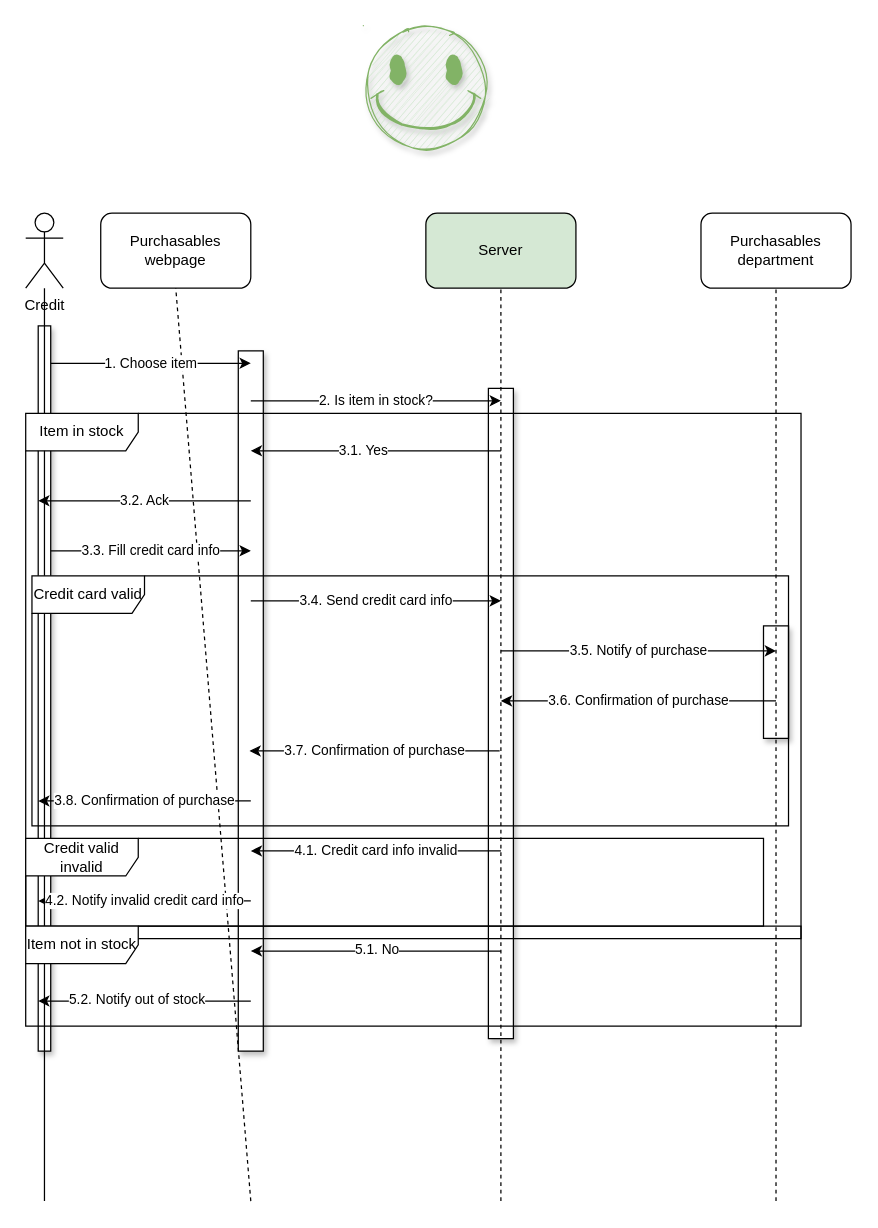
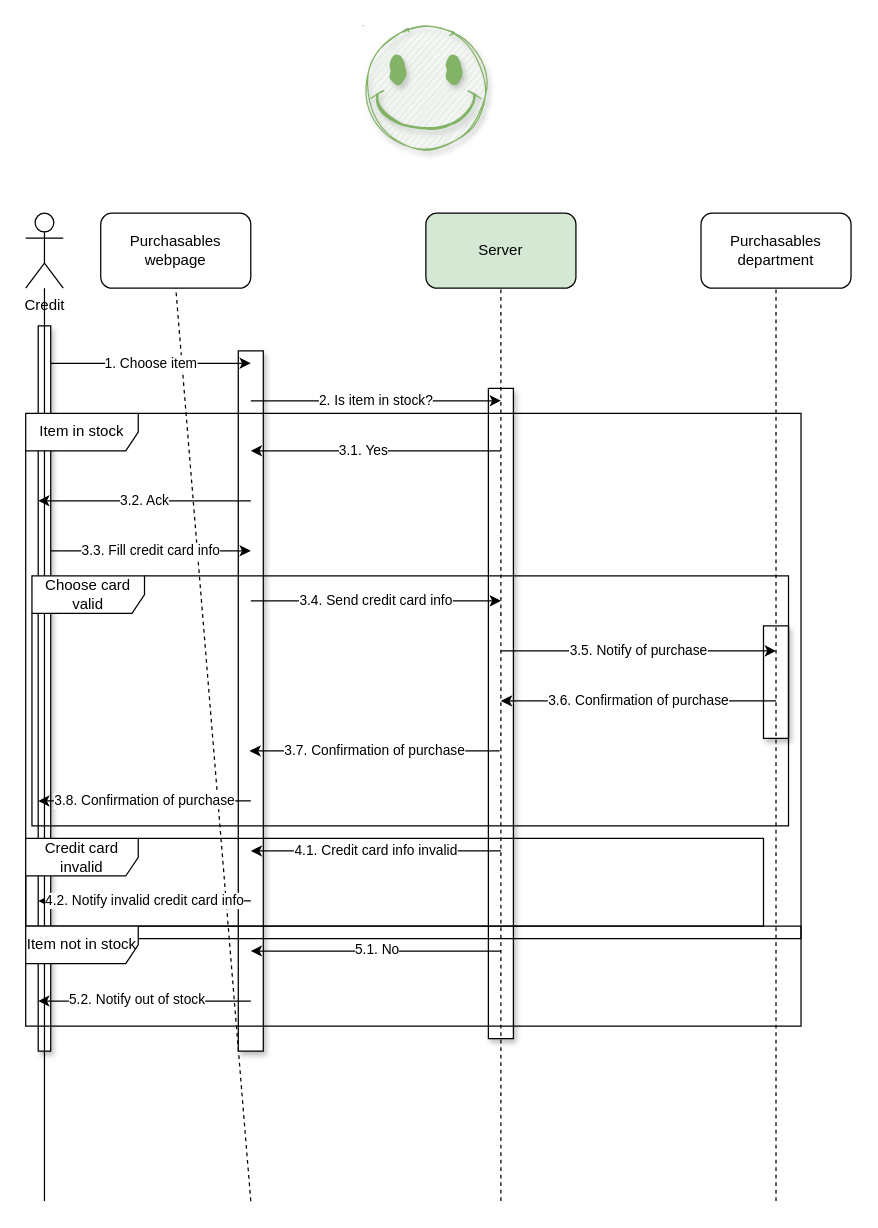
(88, 594) -> (88, 594)
(82, 857) -> (82, 857)
